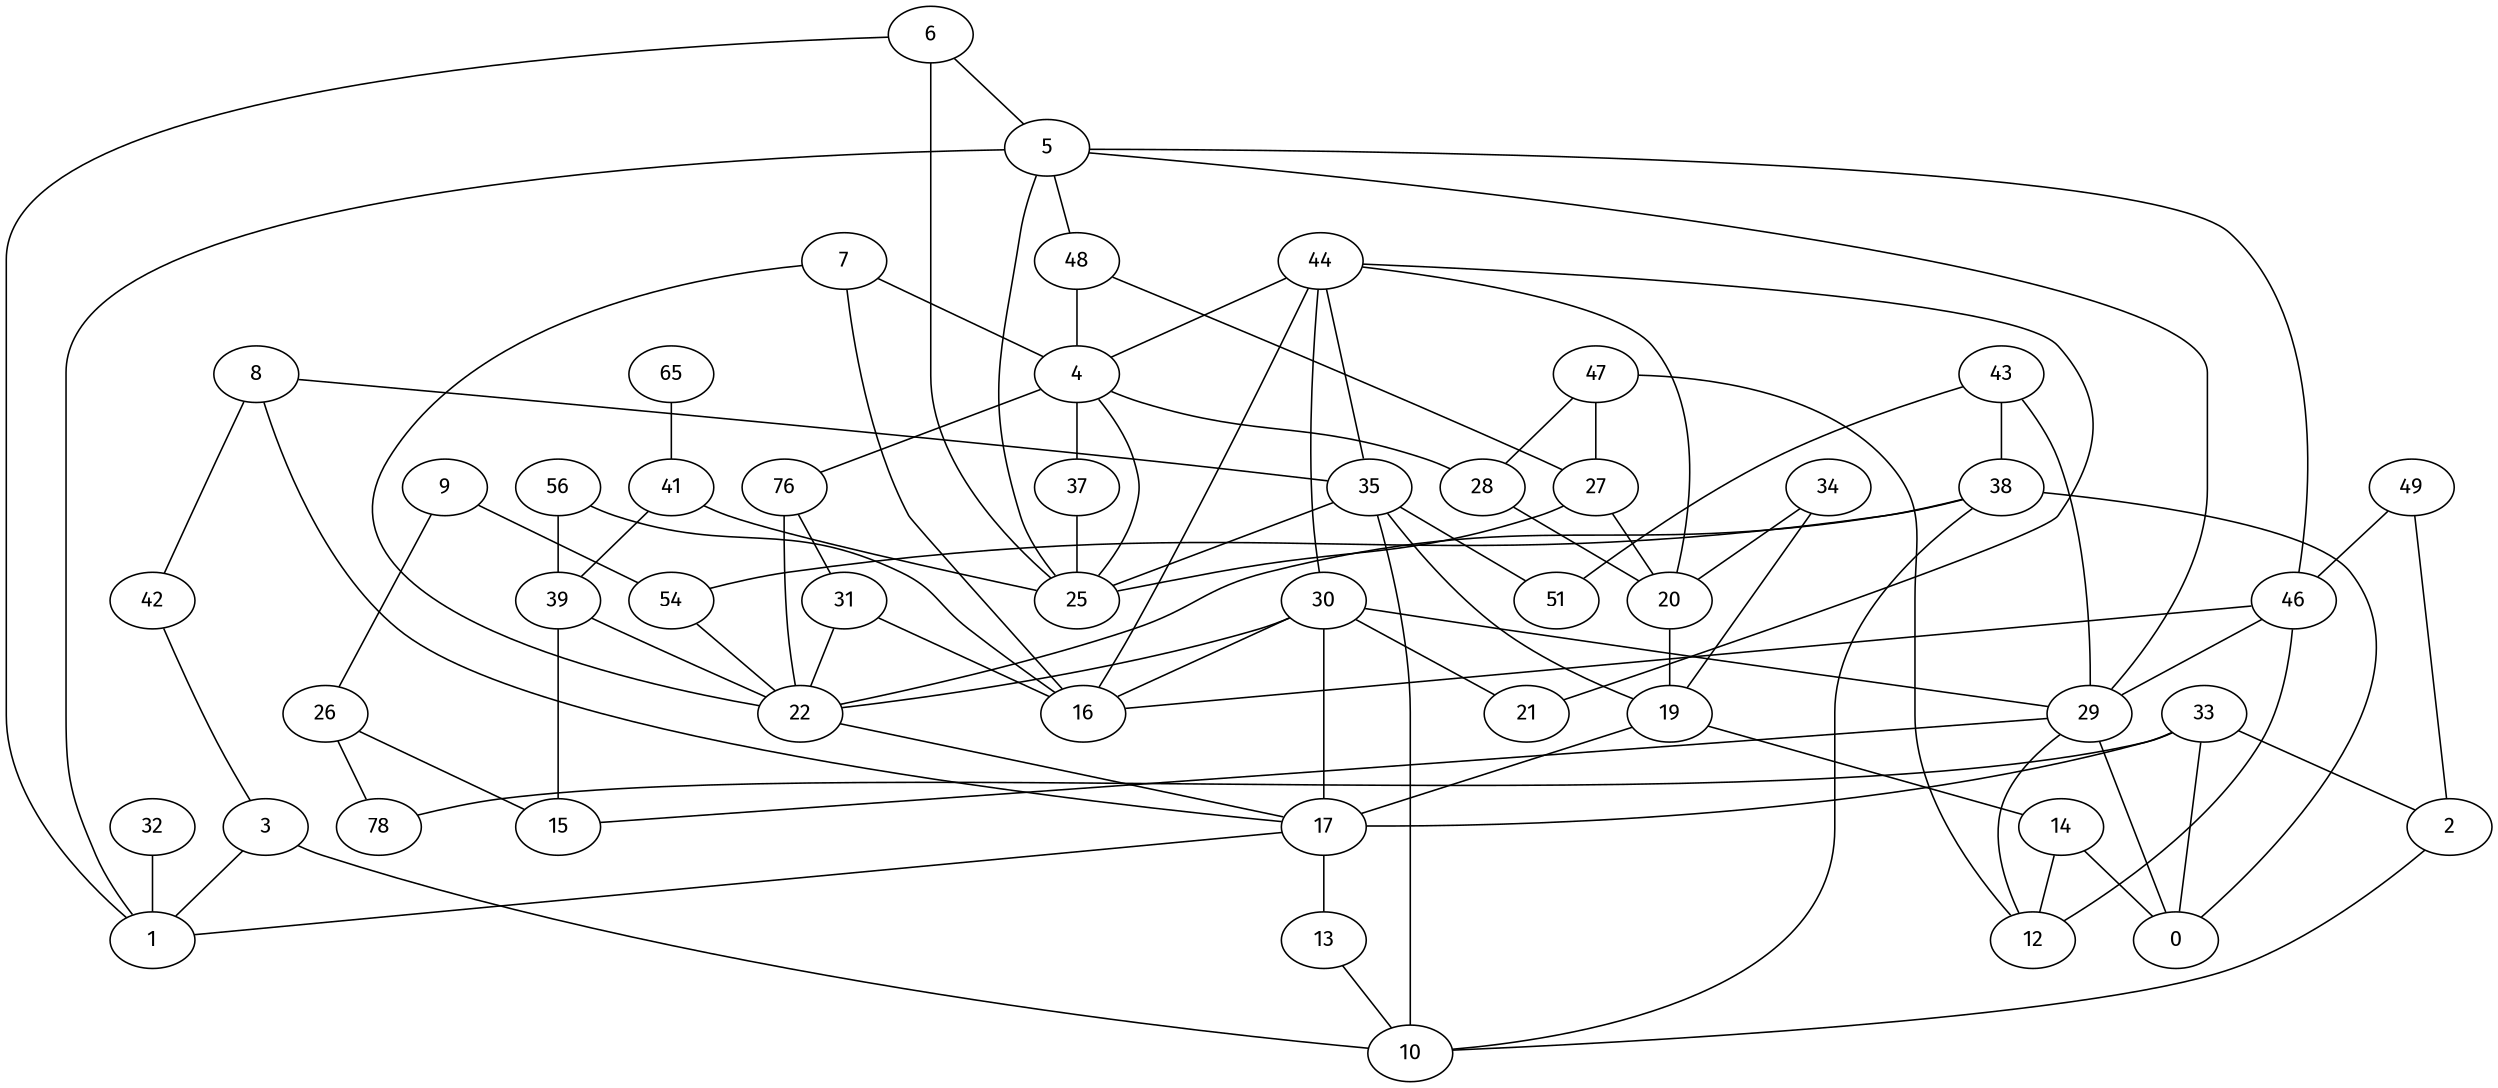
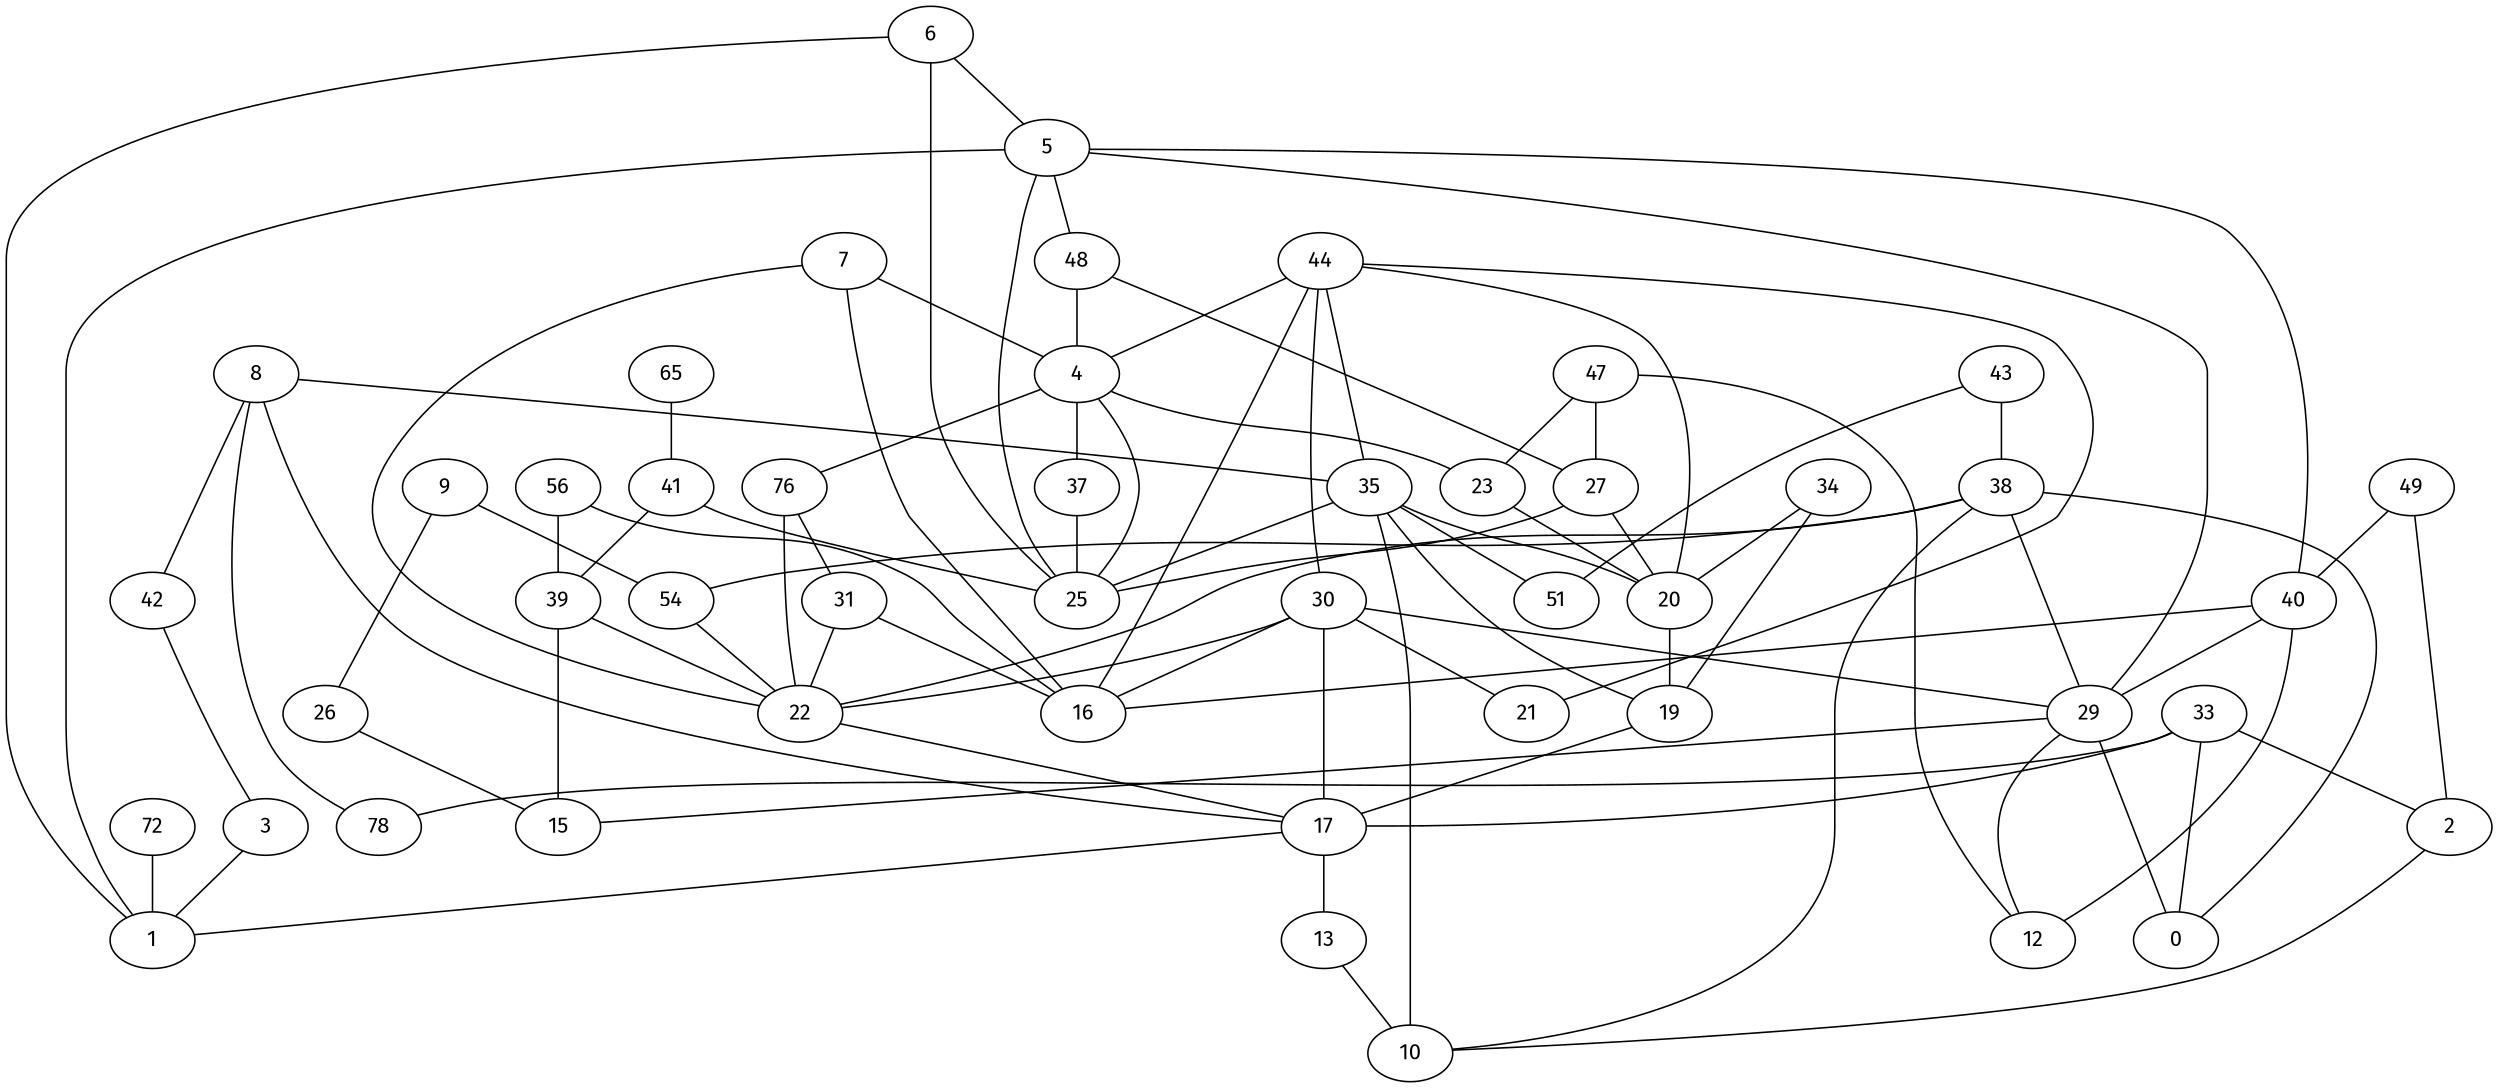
(1483, 487) -> (1483, 487)
(2078, 536) -> (2045, 600)
none -> (1561, 555)
(2294, 601) -> (2294, 601)
(352, 770) -> (236, 626)
(153, 827) -> (153, 827)
(2061, 827) -> none
(828, 975) -> none
